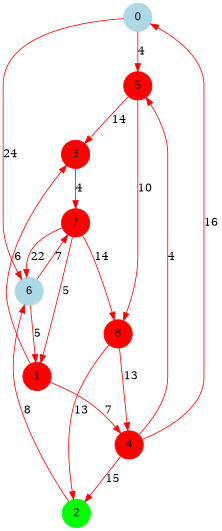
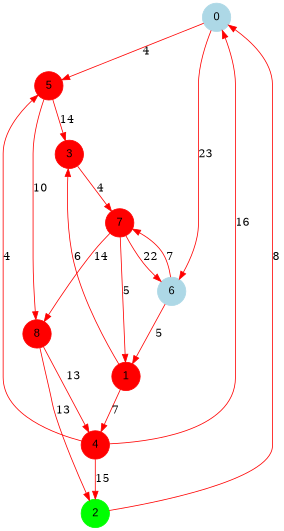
(11, 154) -> (206, 154)
(22, 412) -> (272, 322)
